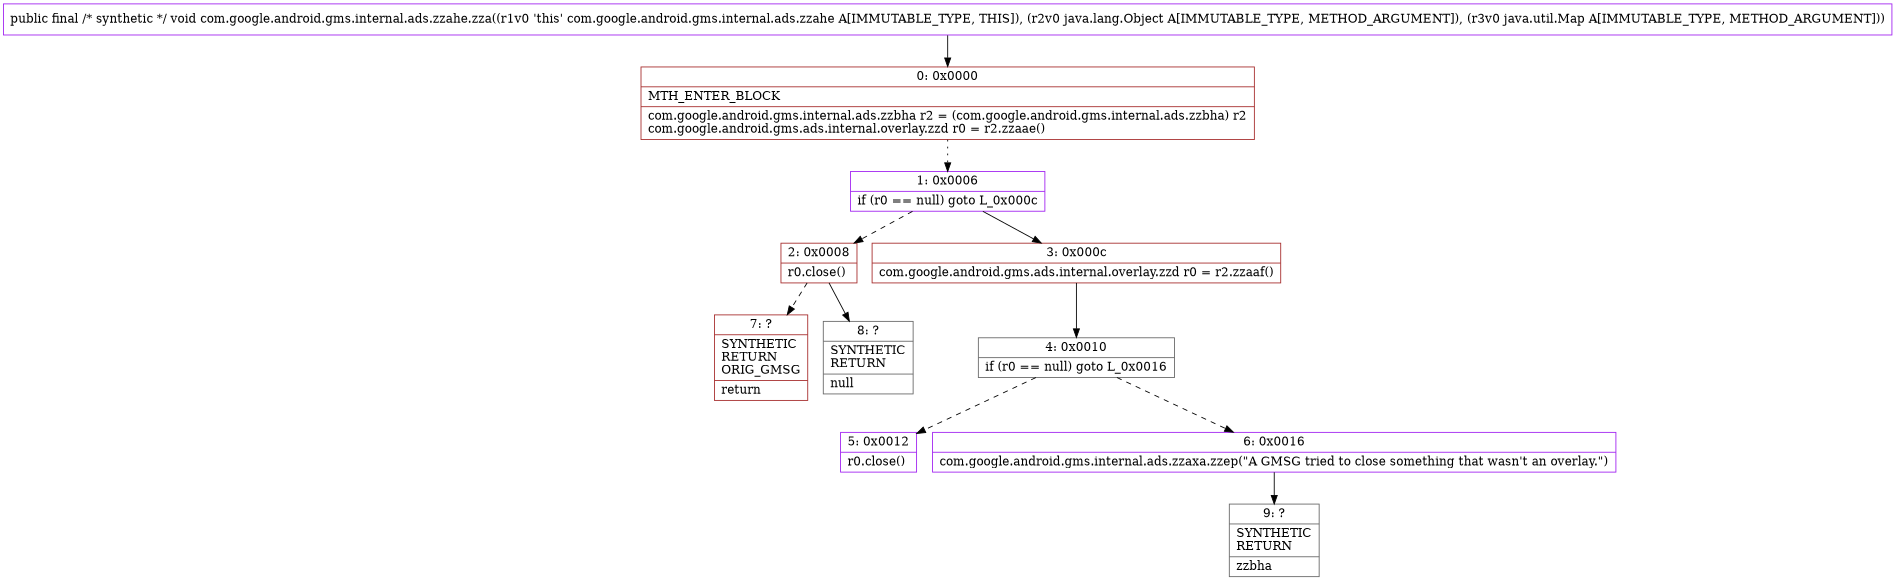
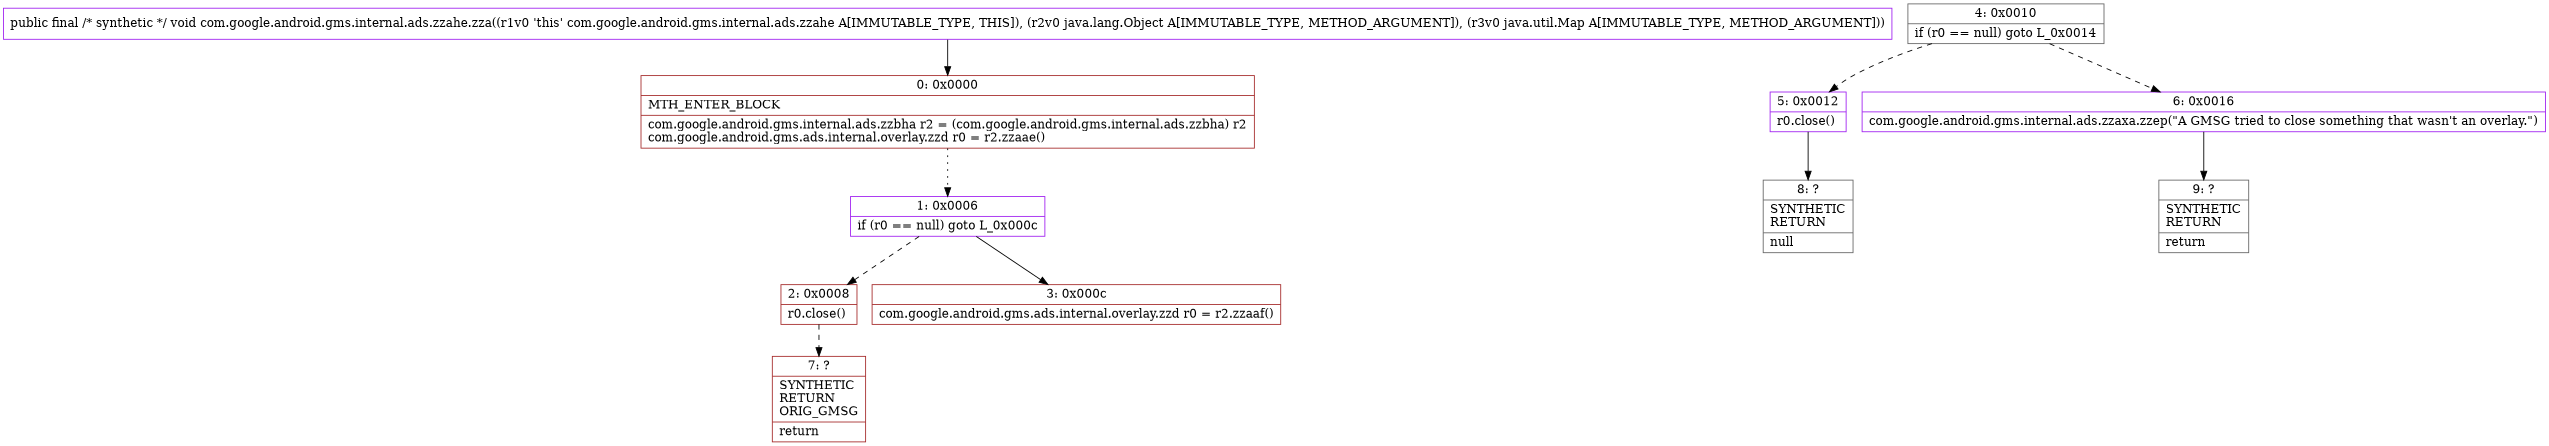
(837, 298) -> (1808, 151)
(1076, 306) -> none
(1076, 367) -> (2006, 33)
(1254, 566) -> (2186, 242)
